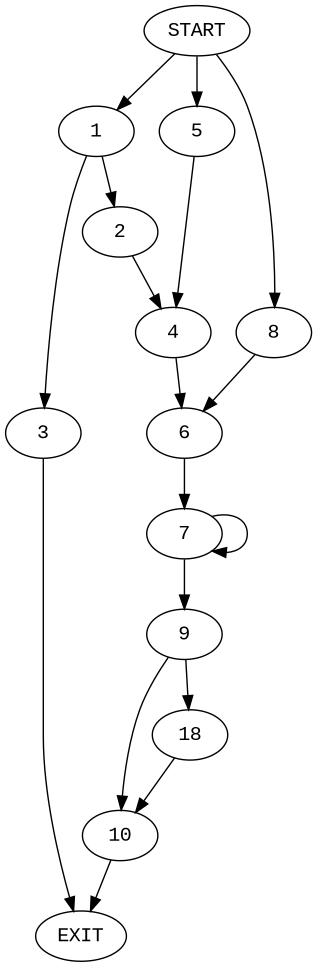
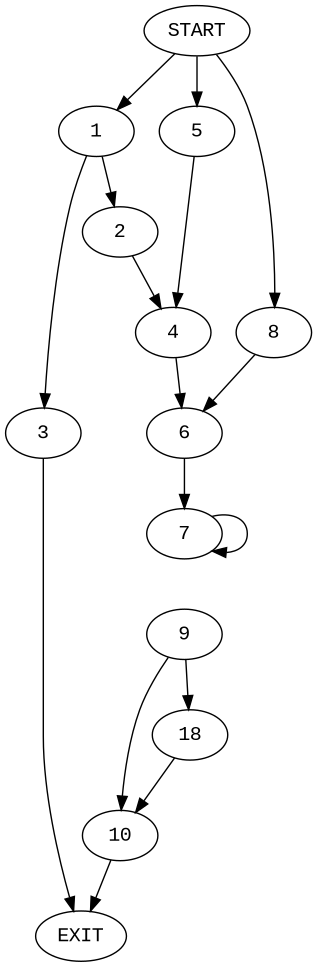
(184, 577) -> none
